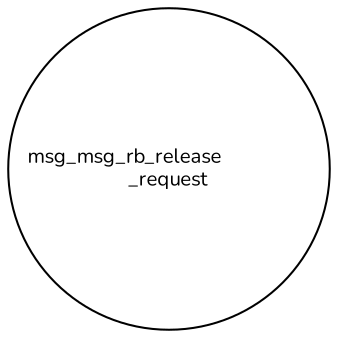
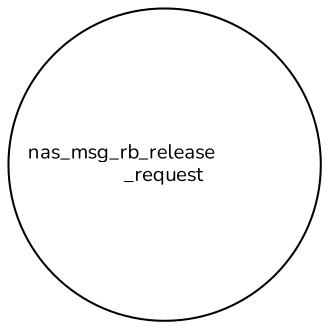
(169, 169) -> (165, 165)
